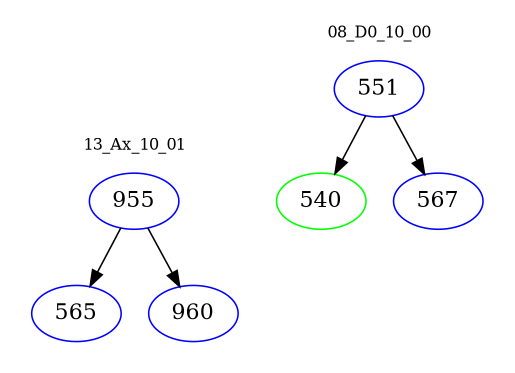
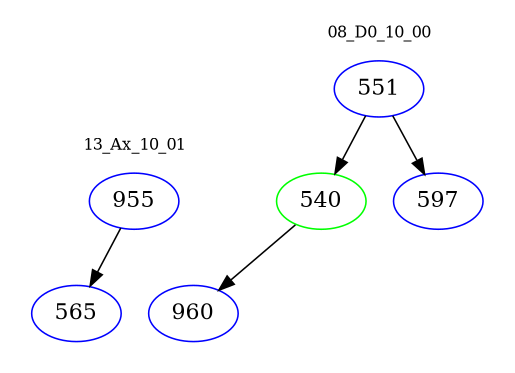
(438, 201) -> (438, 201)
(160, 250) -> (263, 252)
